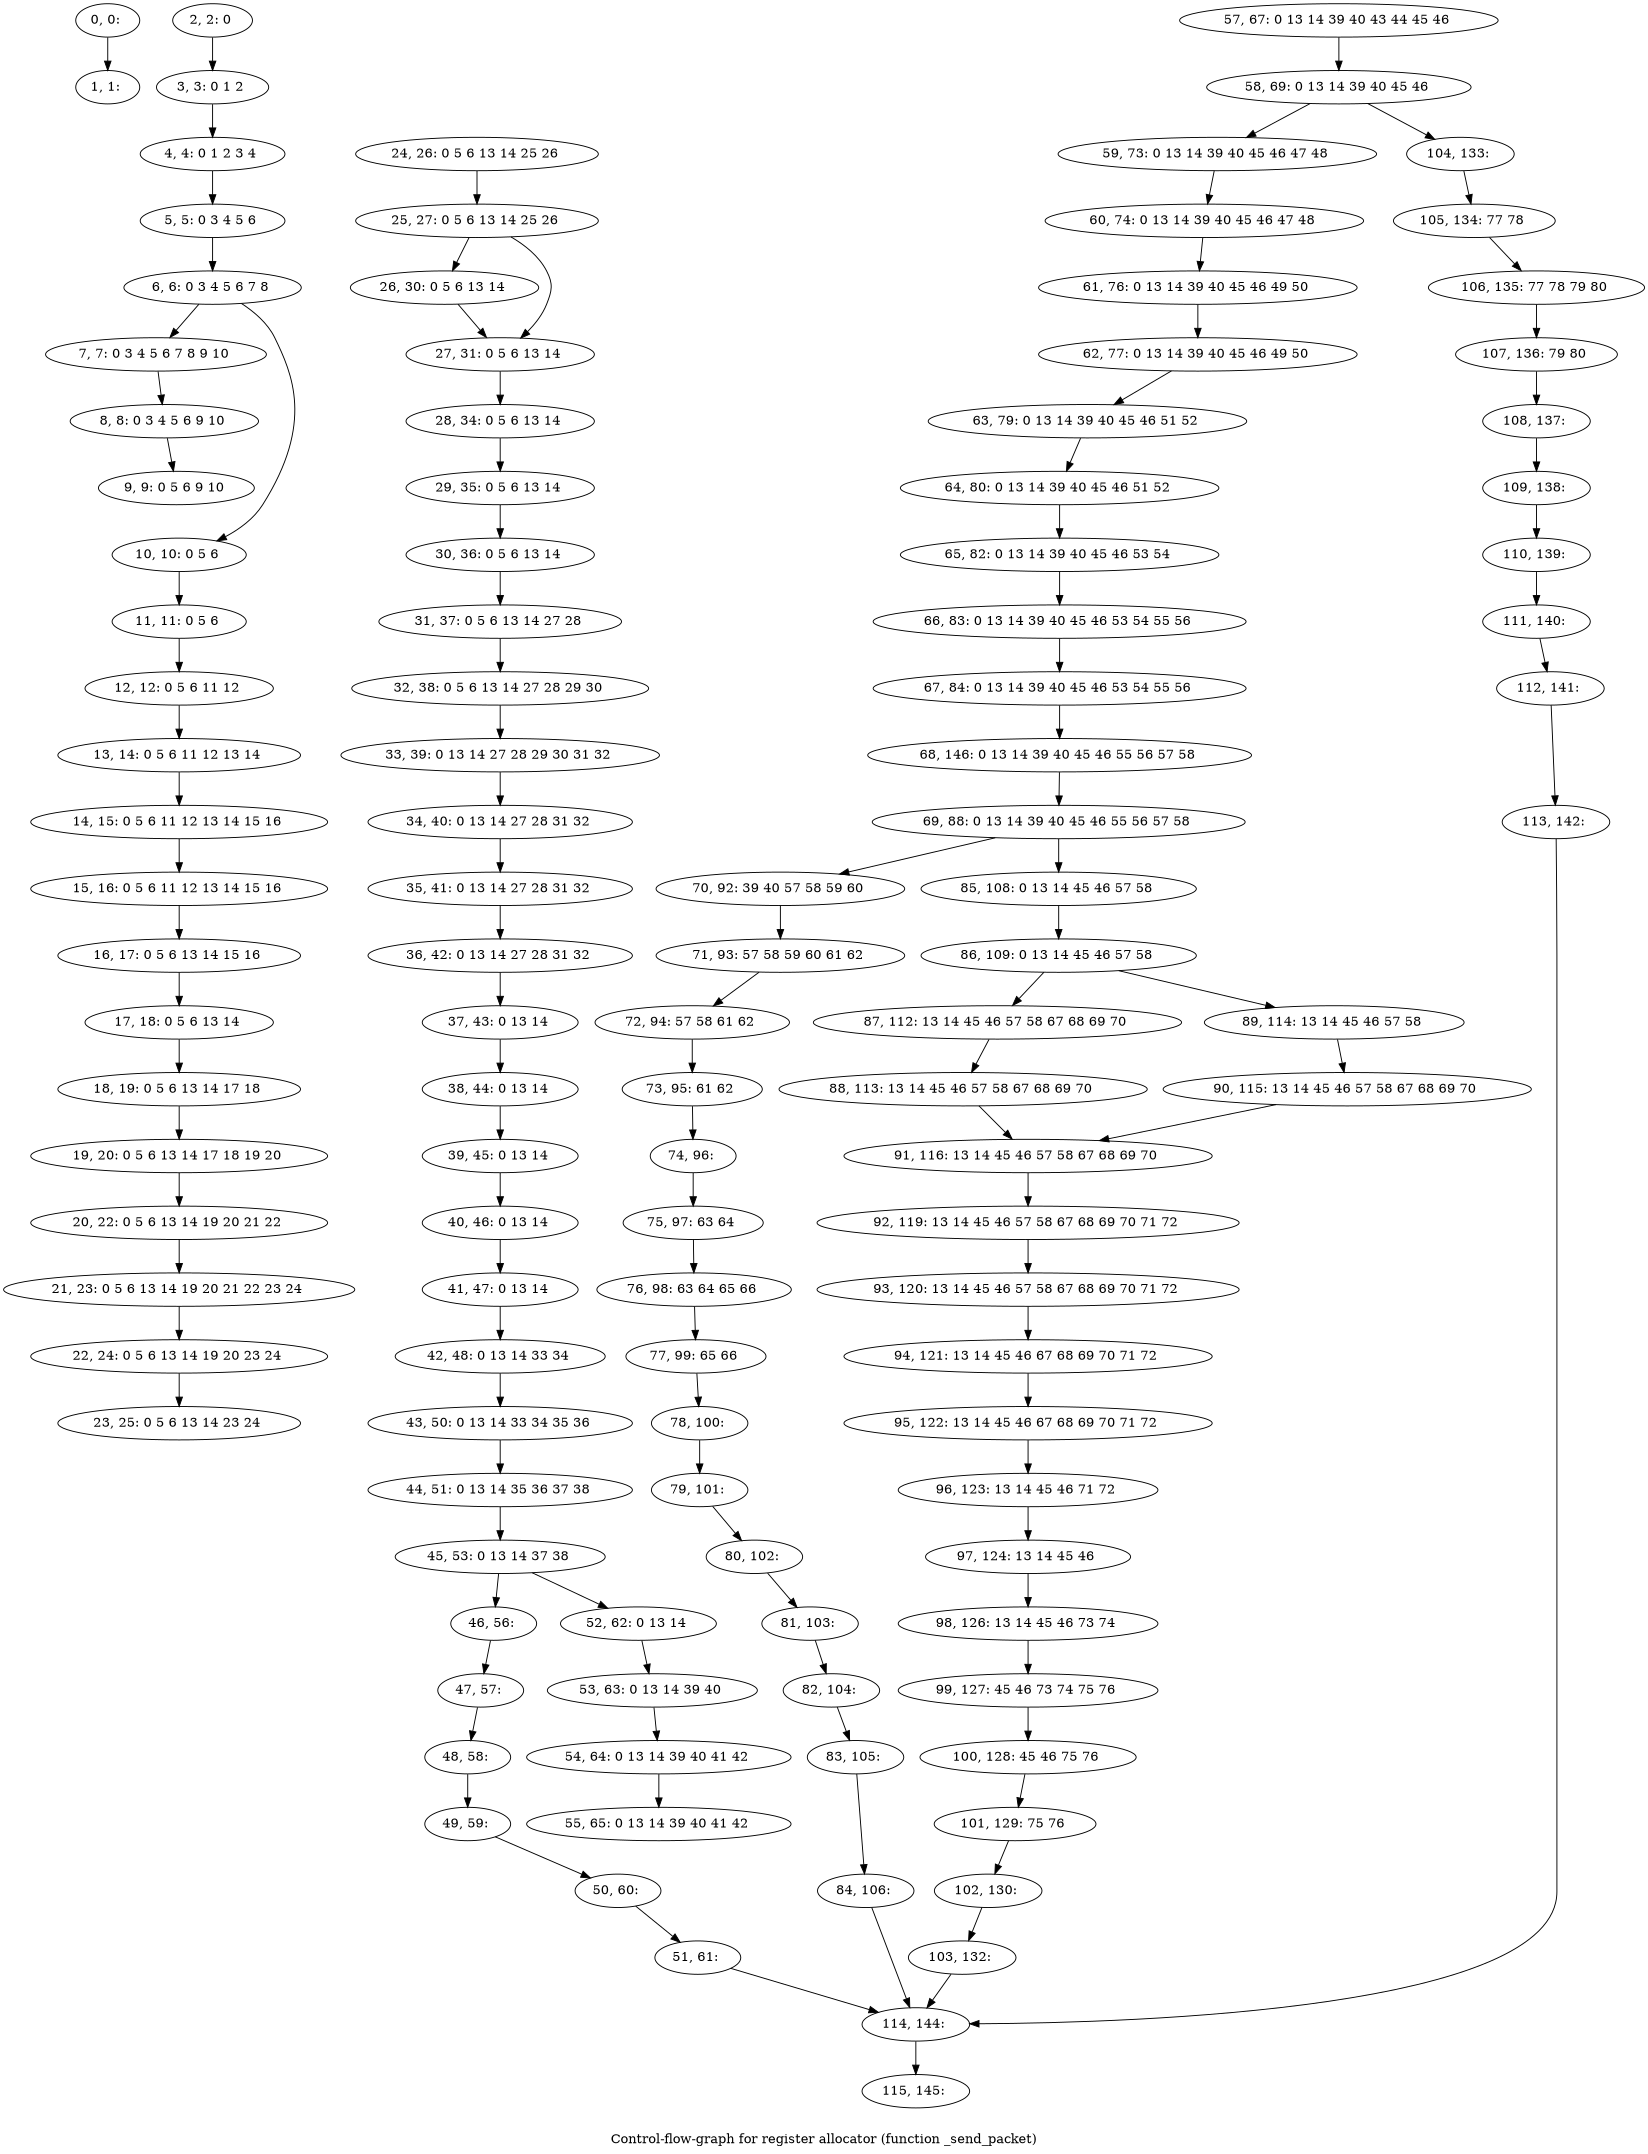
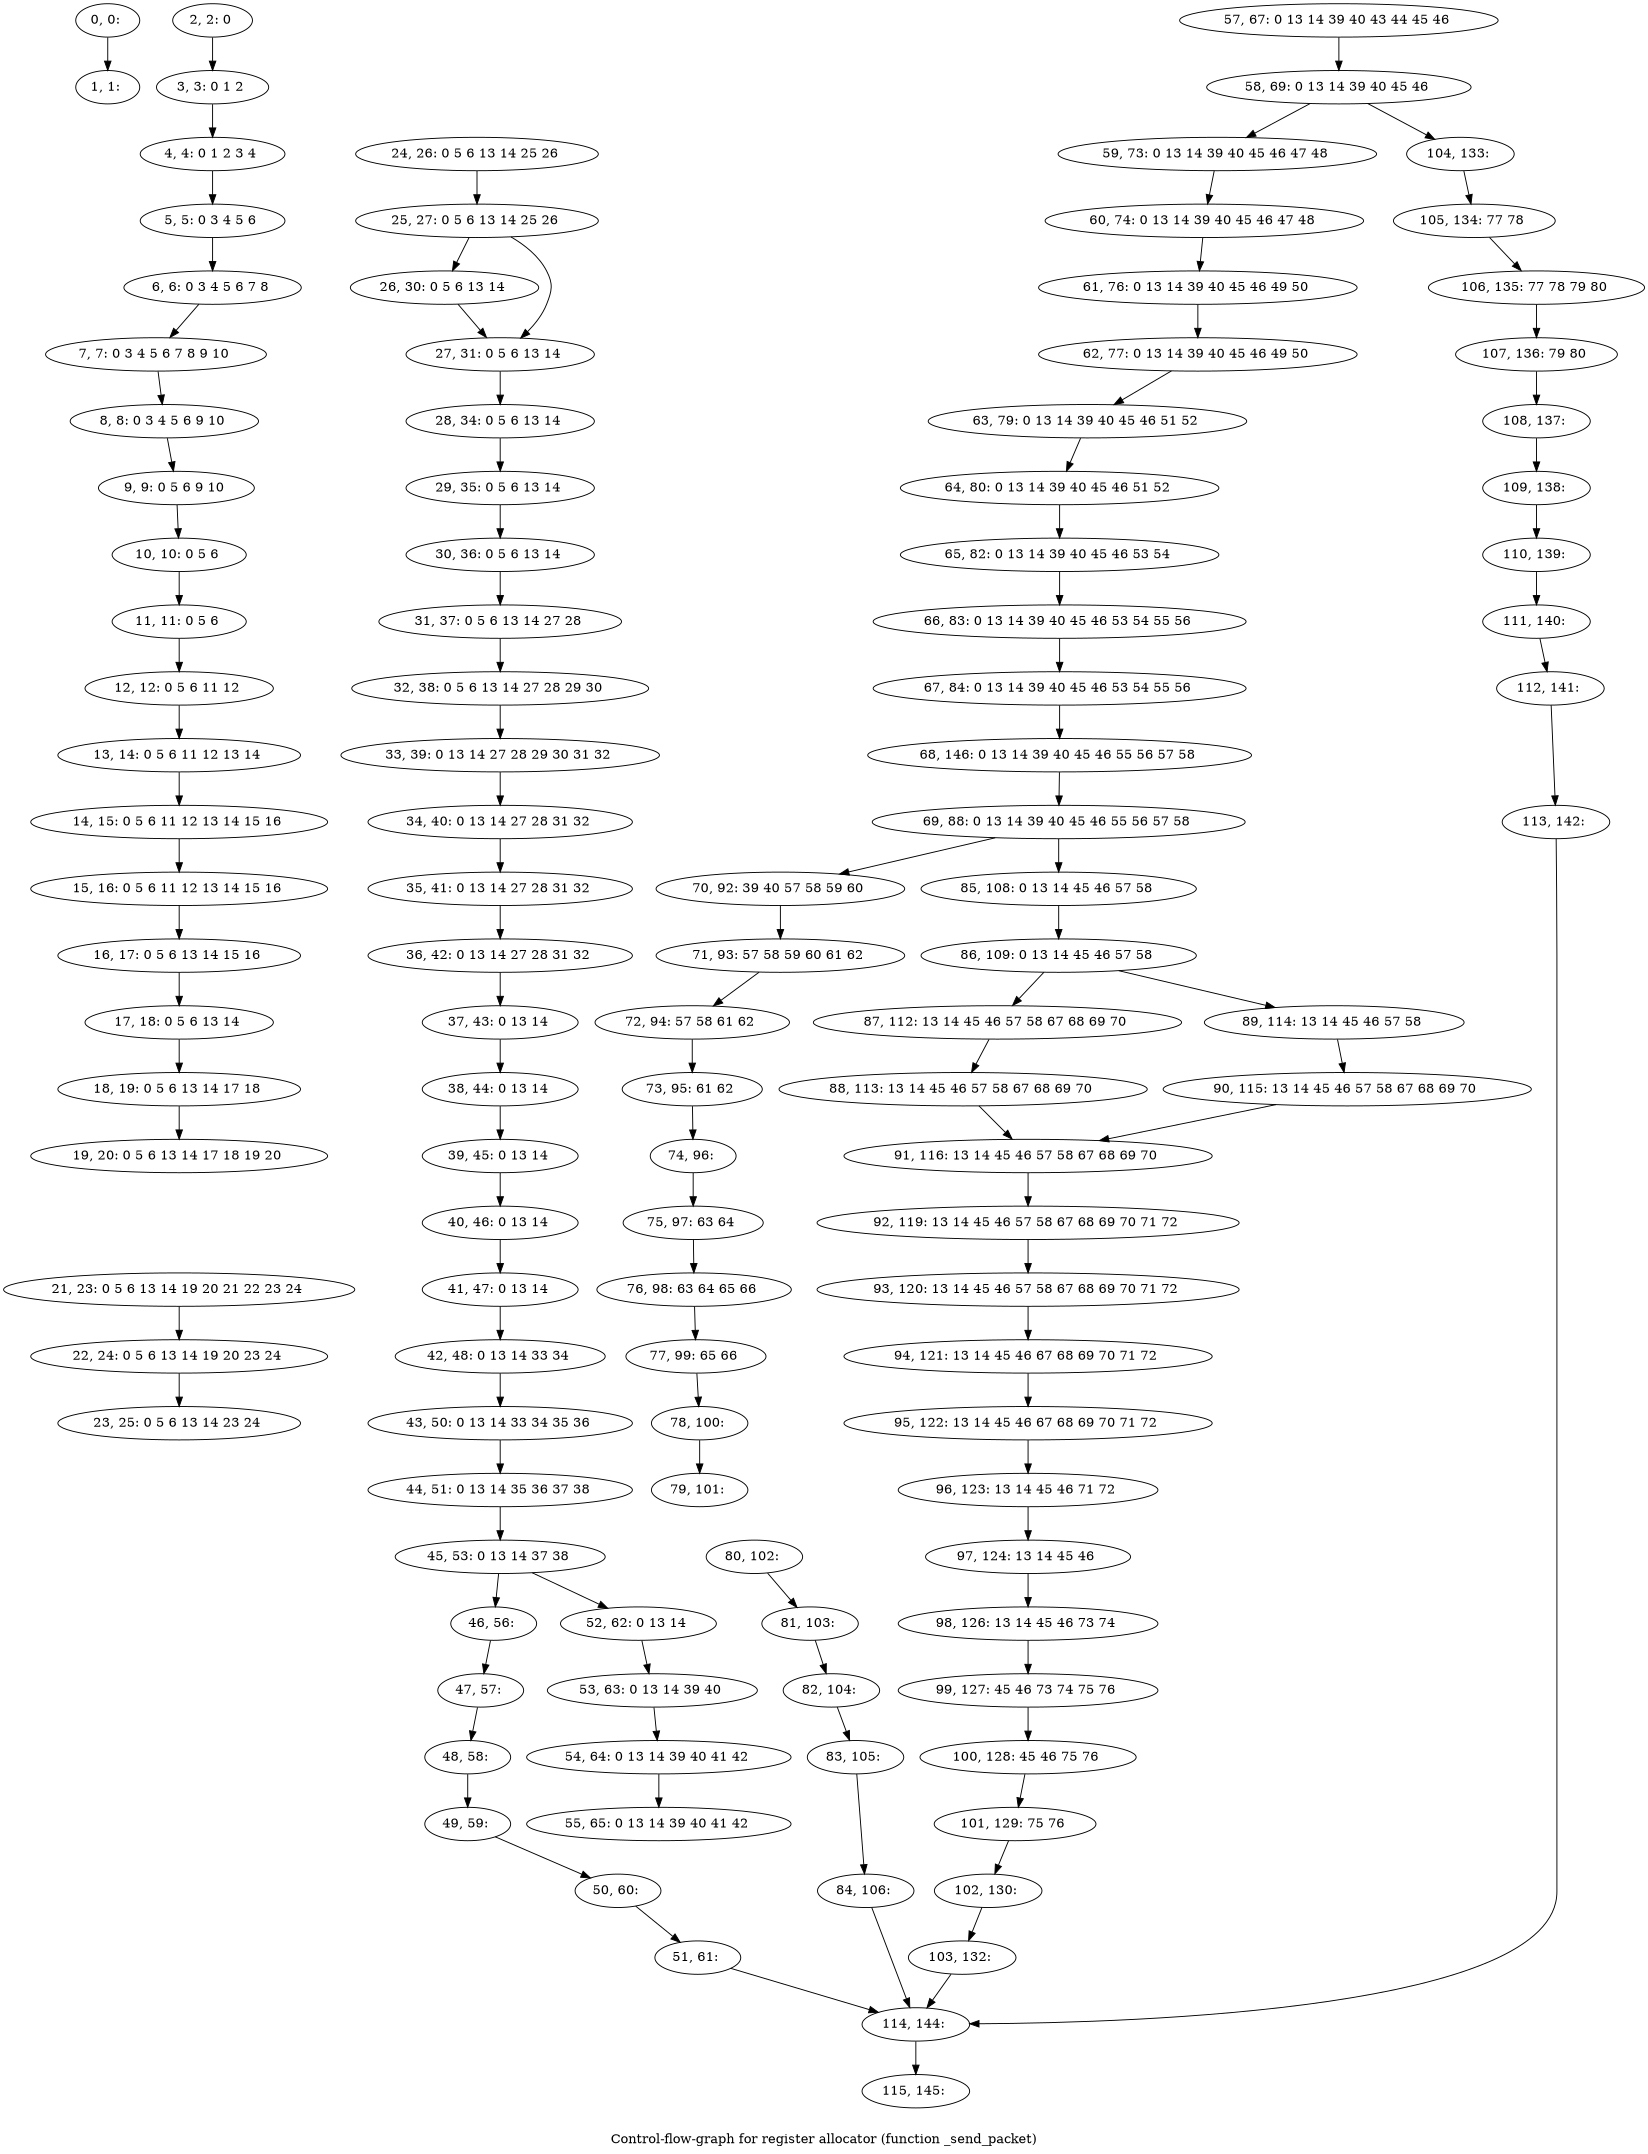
(294, 423) -> (178, 517)
(179, 1223) -> none
(724, 1520) -> none
